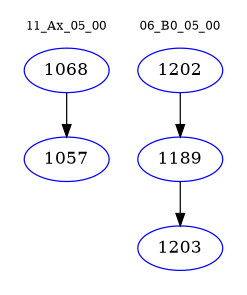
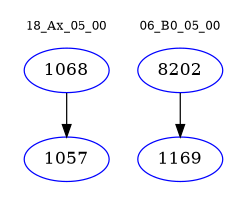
(67, 27) -> (67, 27)
(180, 70) -> (180, 70)
(180, 159) -> (180, 159)
(180, 248) -> none
